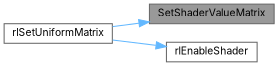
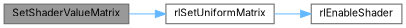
(126, 25) -> (142, 14)
